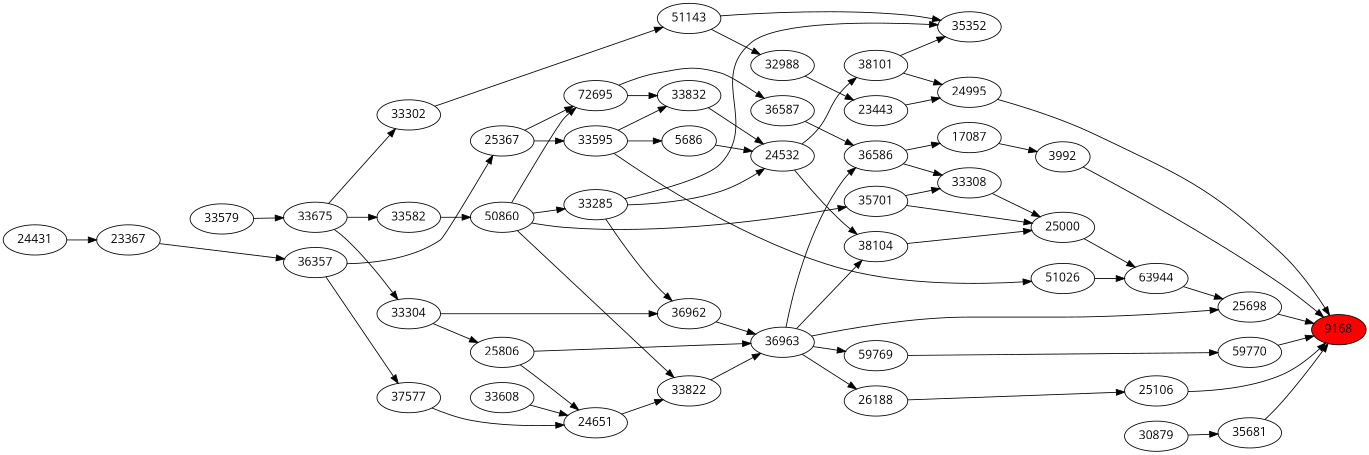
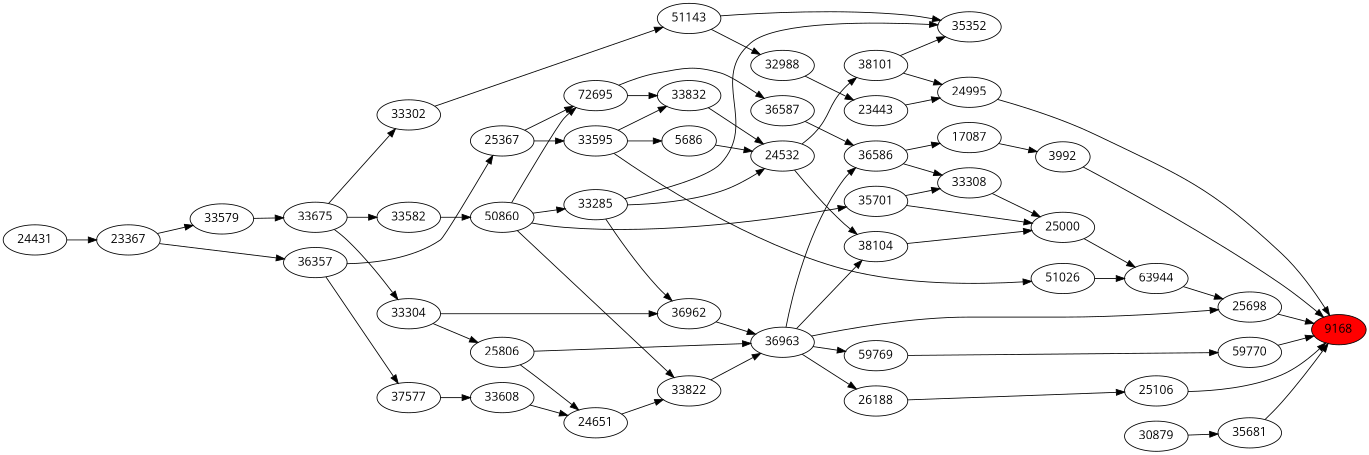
none -> (171, 230)
(493, 423) -> (451, 398)
